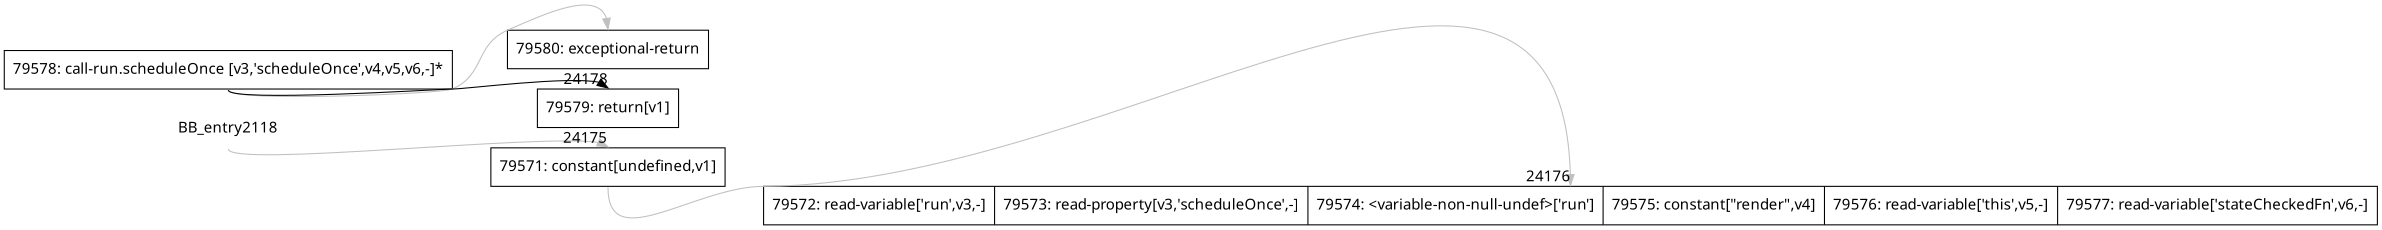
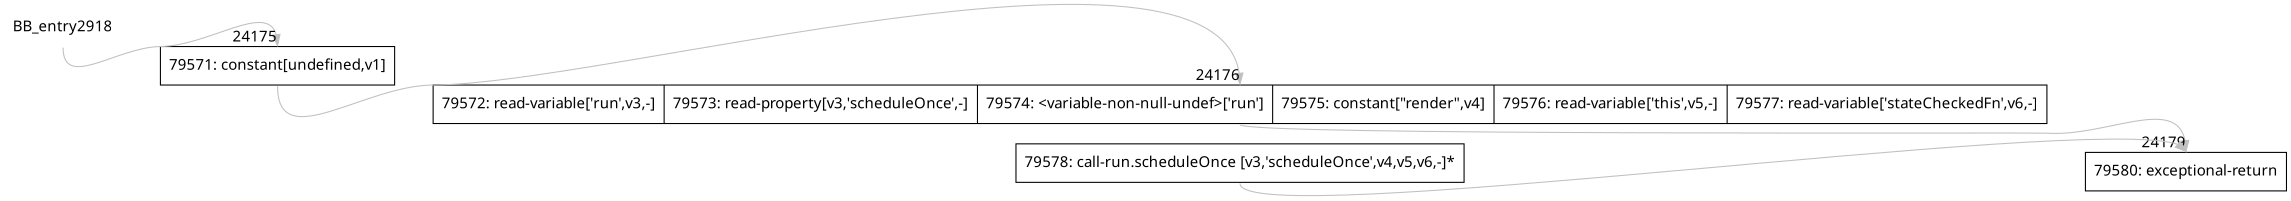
(608, 108) -> none
(228, 129) -> (63, 27)
none -> (1718, 133)
